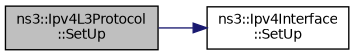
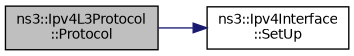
(82, 28) -> (82, 28)
